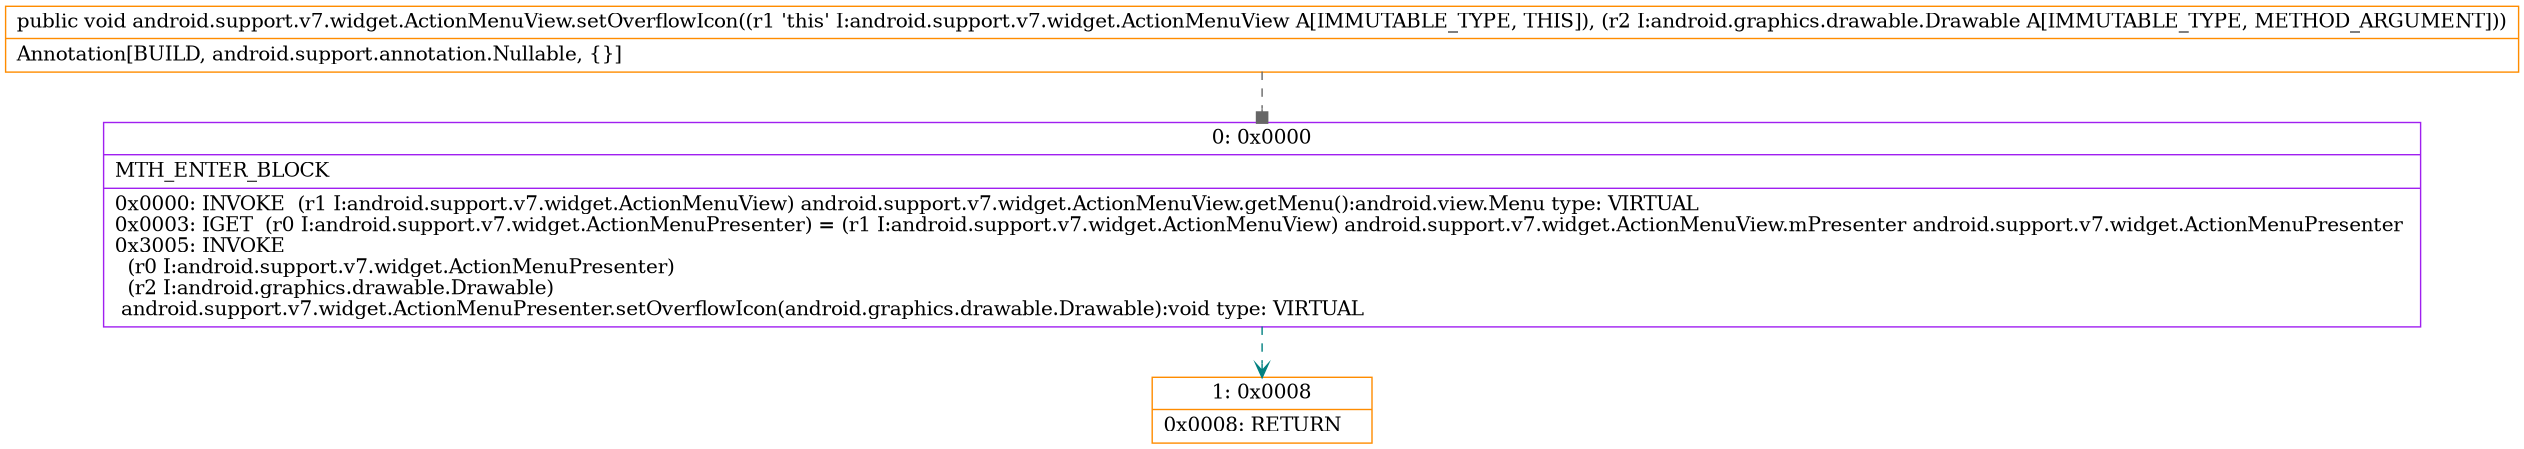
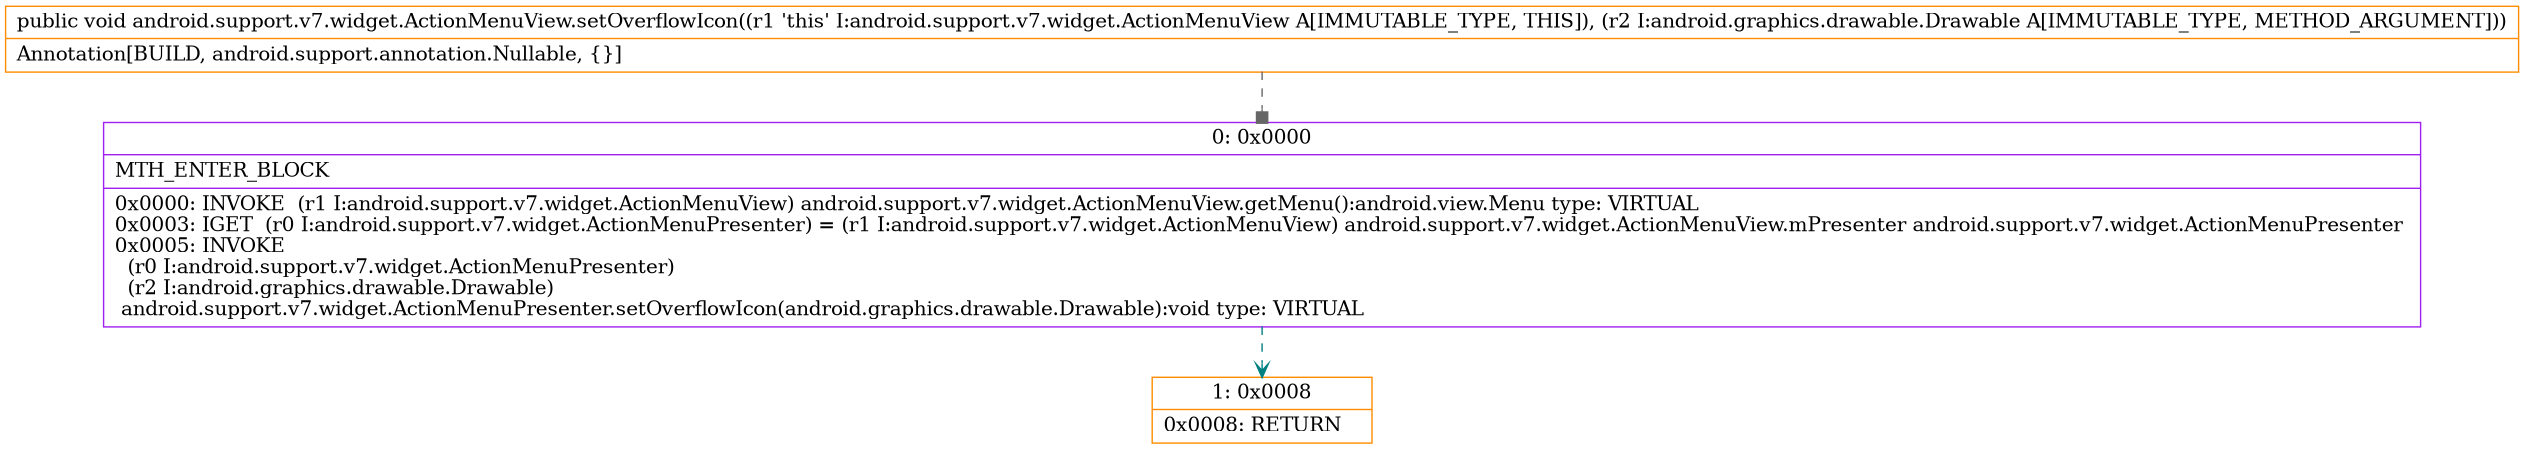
(206, 246) -> (206, 246)
